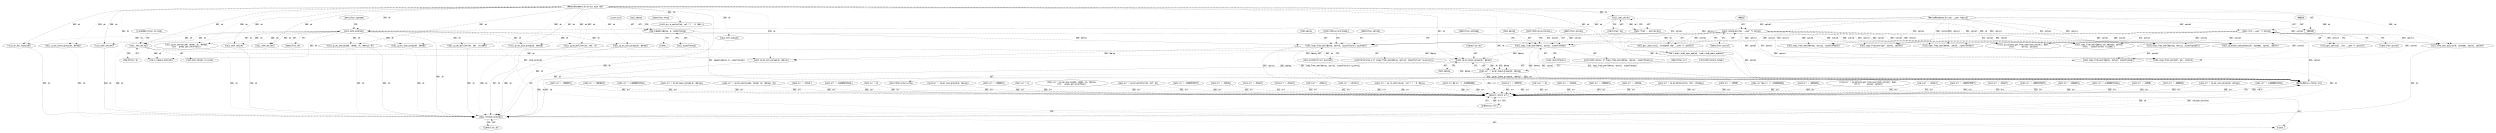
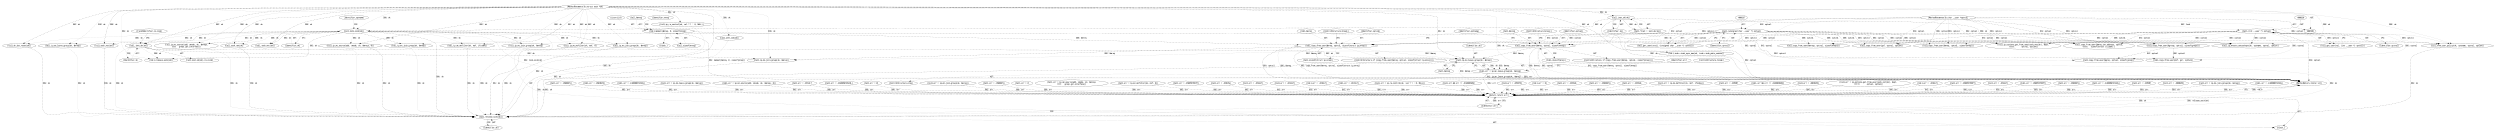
(2185, 24) -> (2185, 24)
none -> (2254, 38)
(1883, 55) -> (2173, 52)
